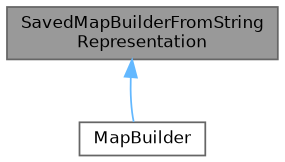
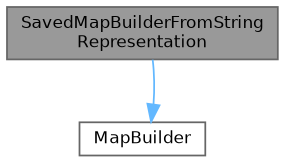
(131, 100) -> (154, 82)
